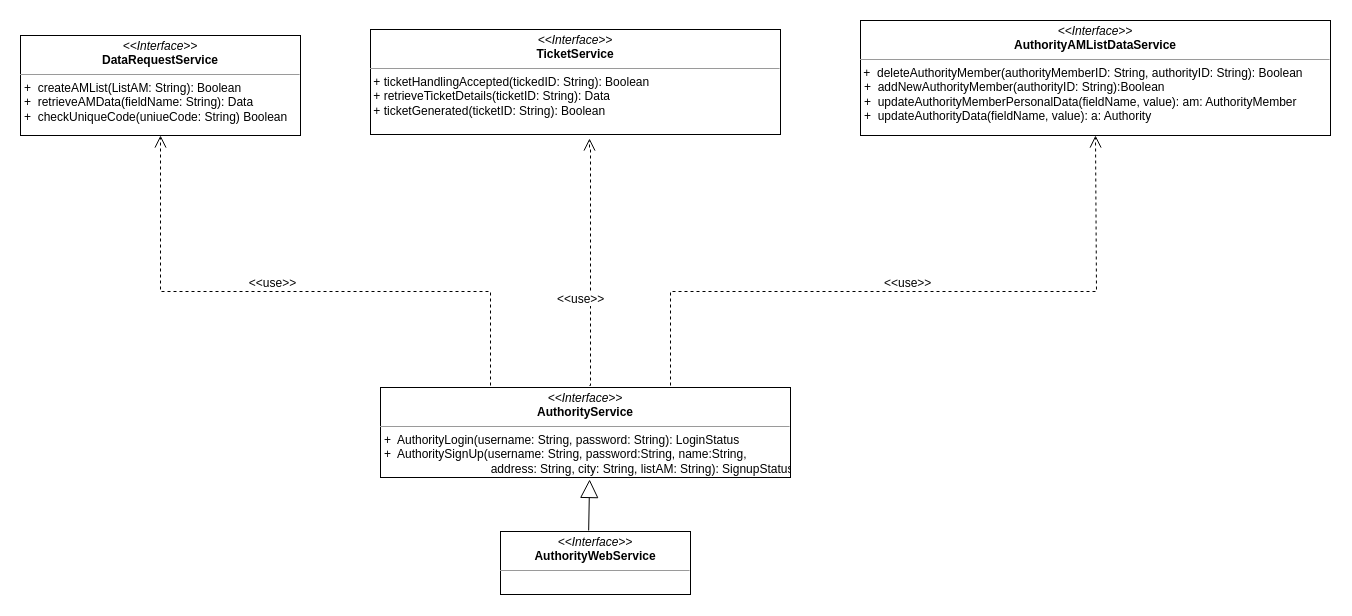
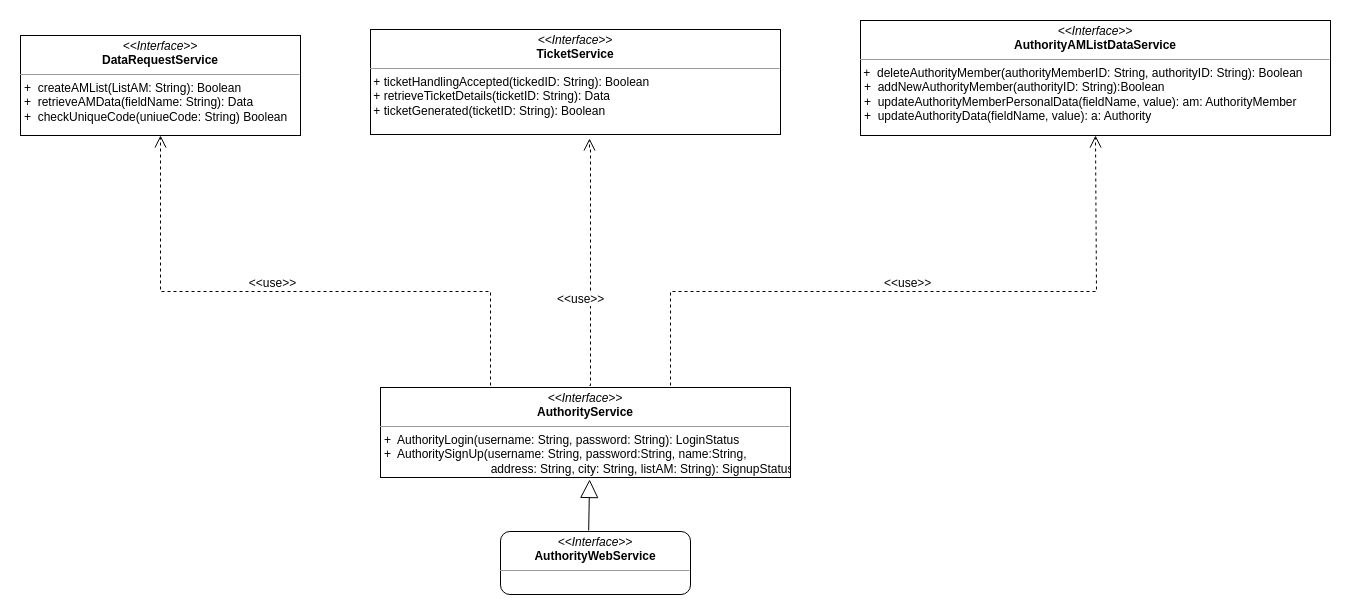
(596, 563) -> (596, 563)
